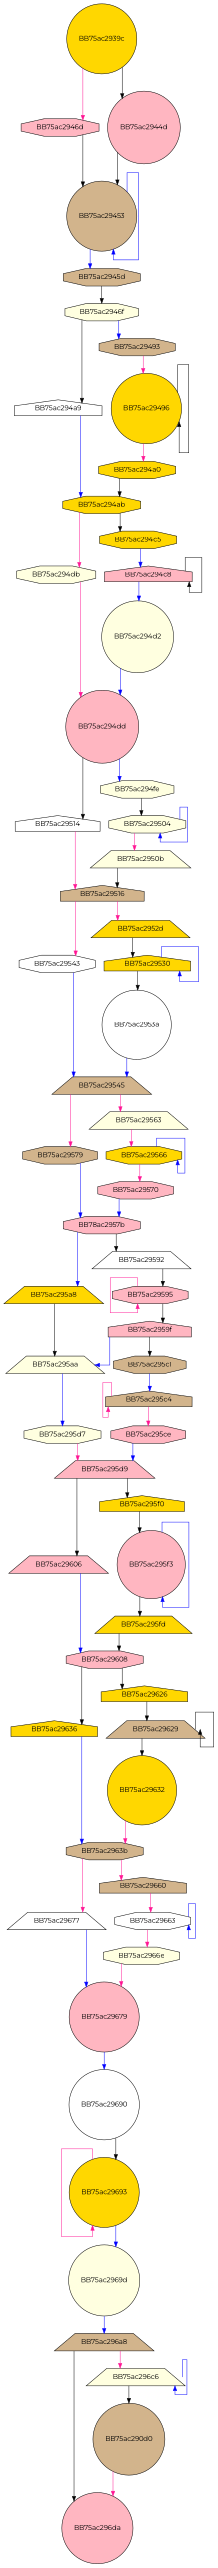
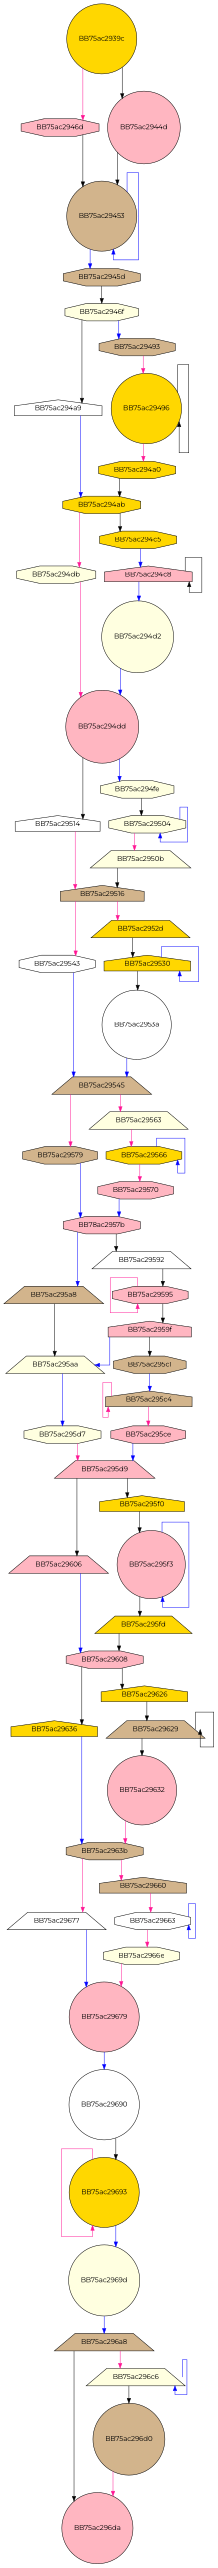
(54, 1295) -> (54, 1295)
(142, 1790) -> (142, 1790)
(129, 2439) -> (129, 2439)
